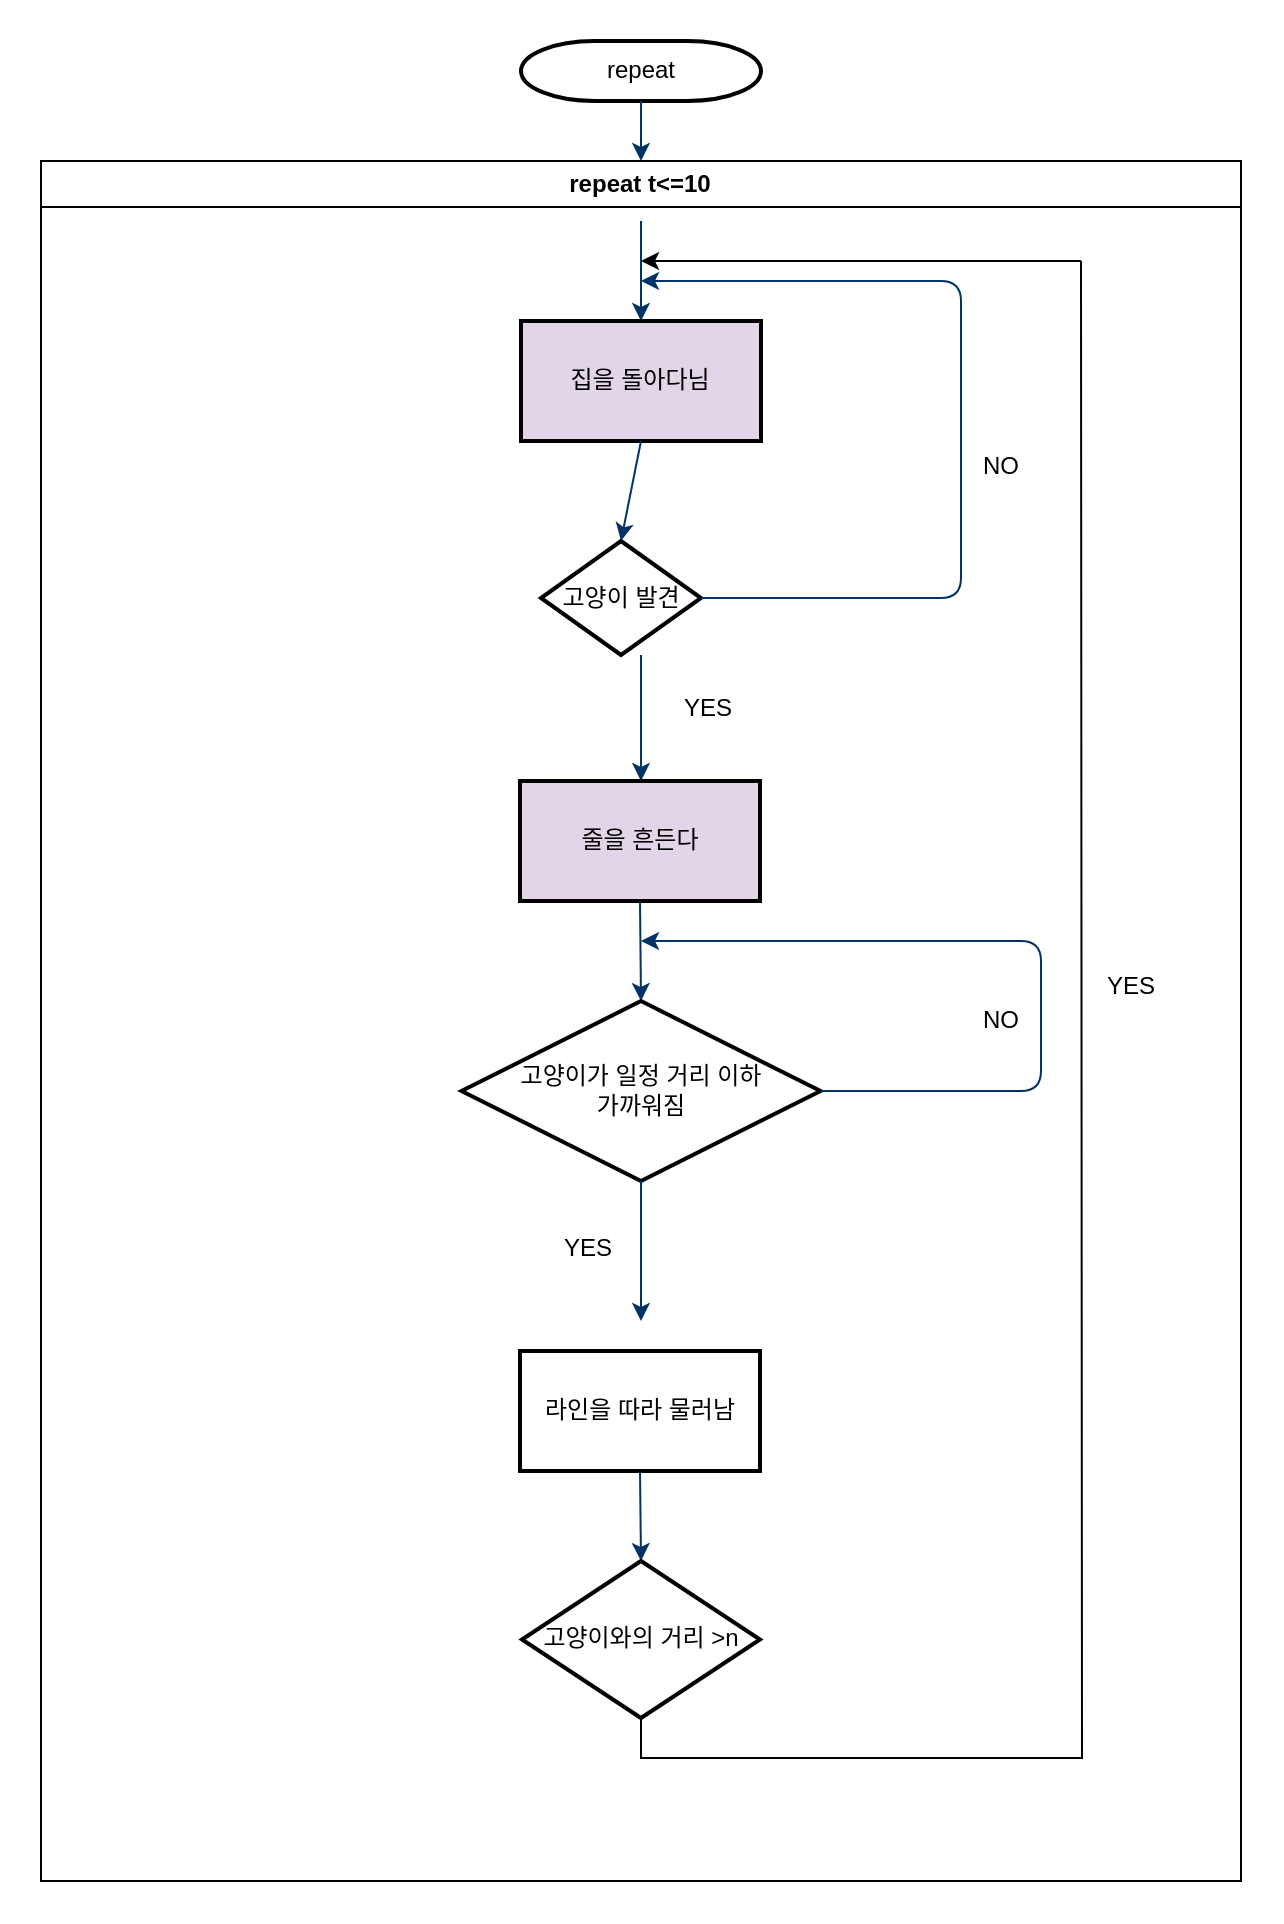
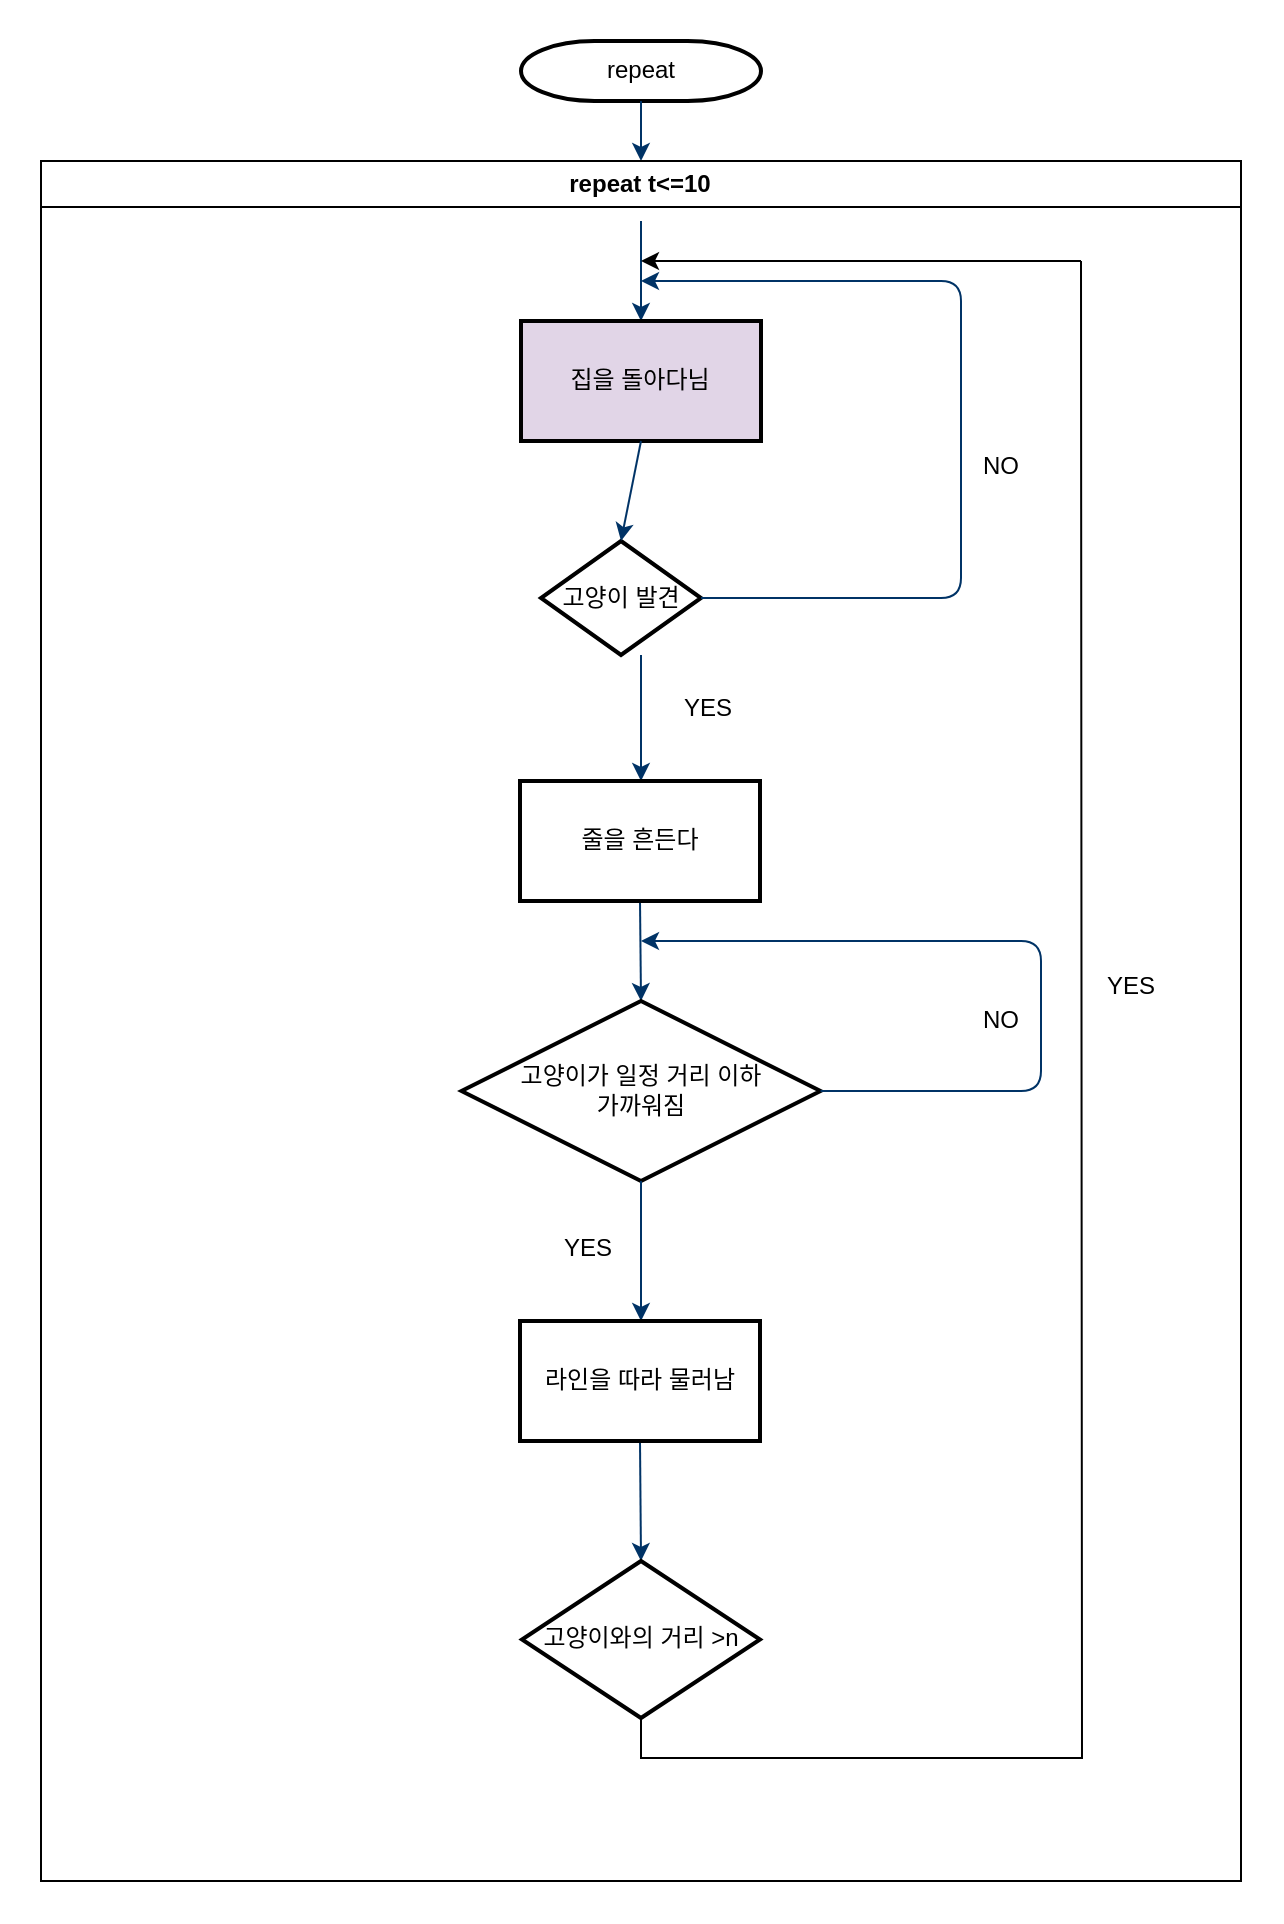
(640, 841) -> (640, 841)
(640, 1411) -> (640, 1381)
